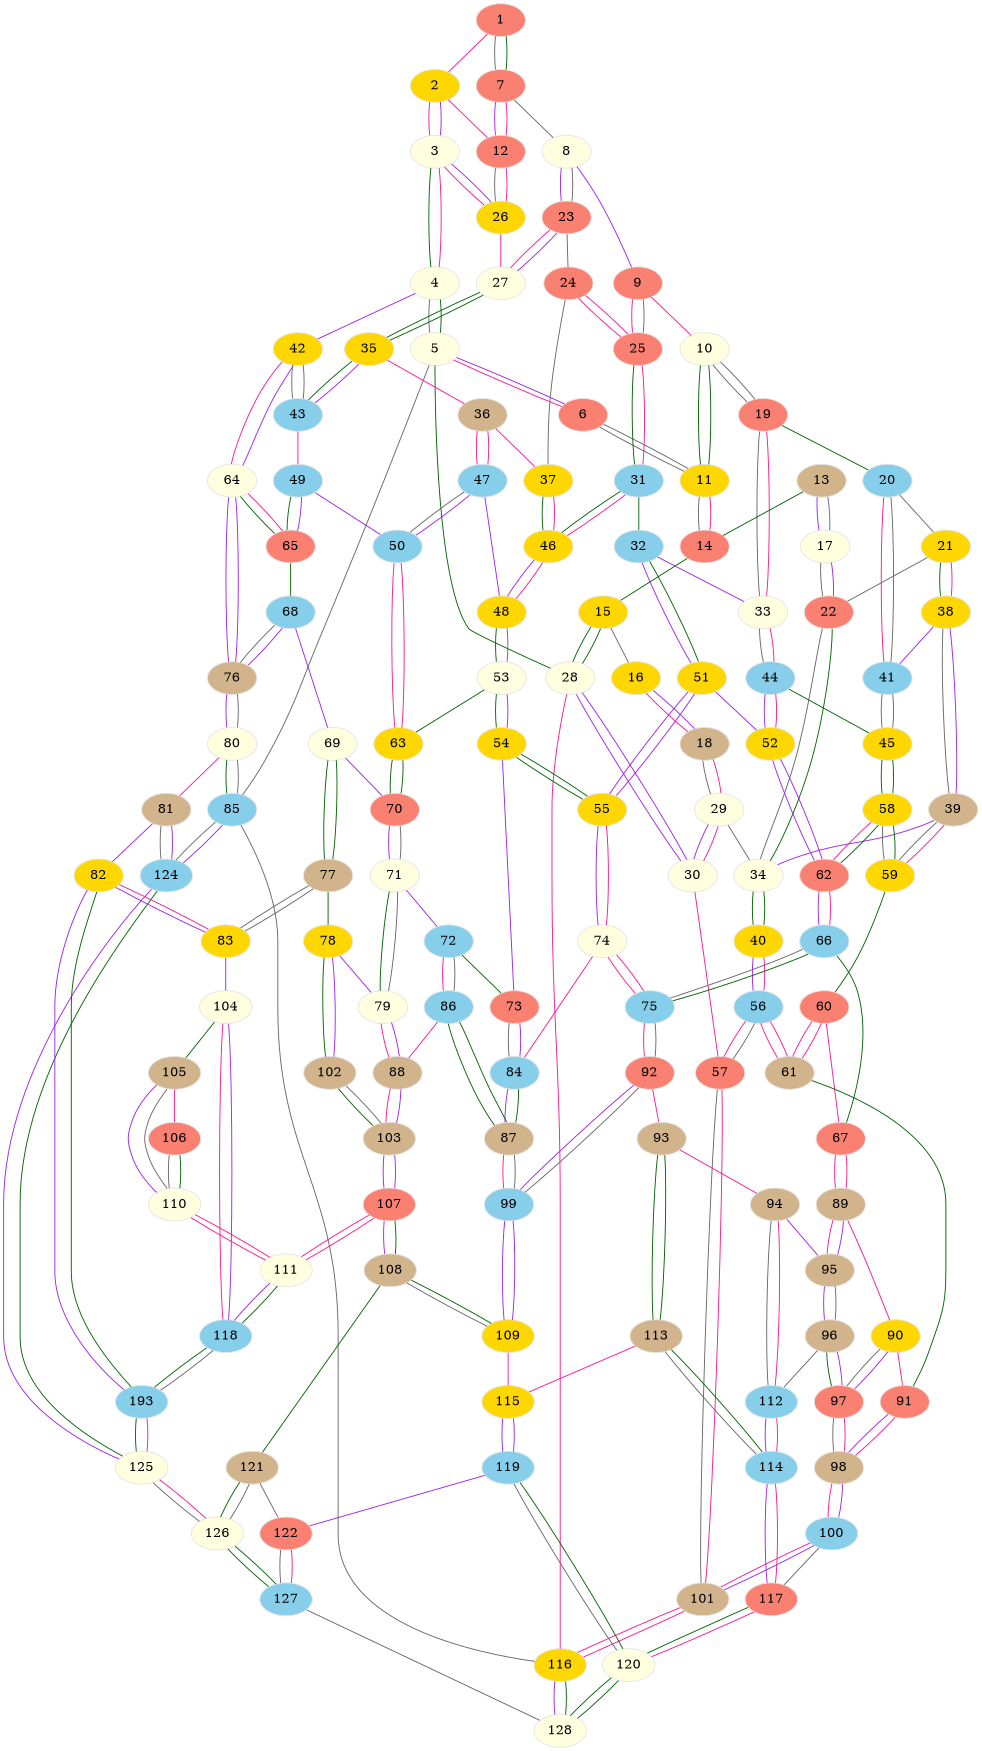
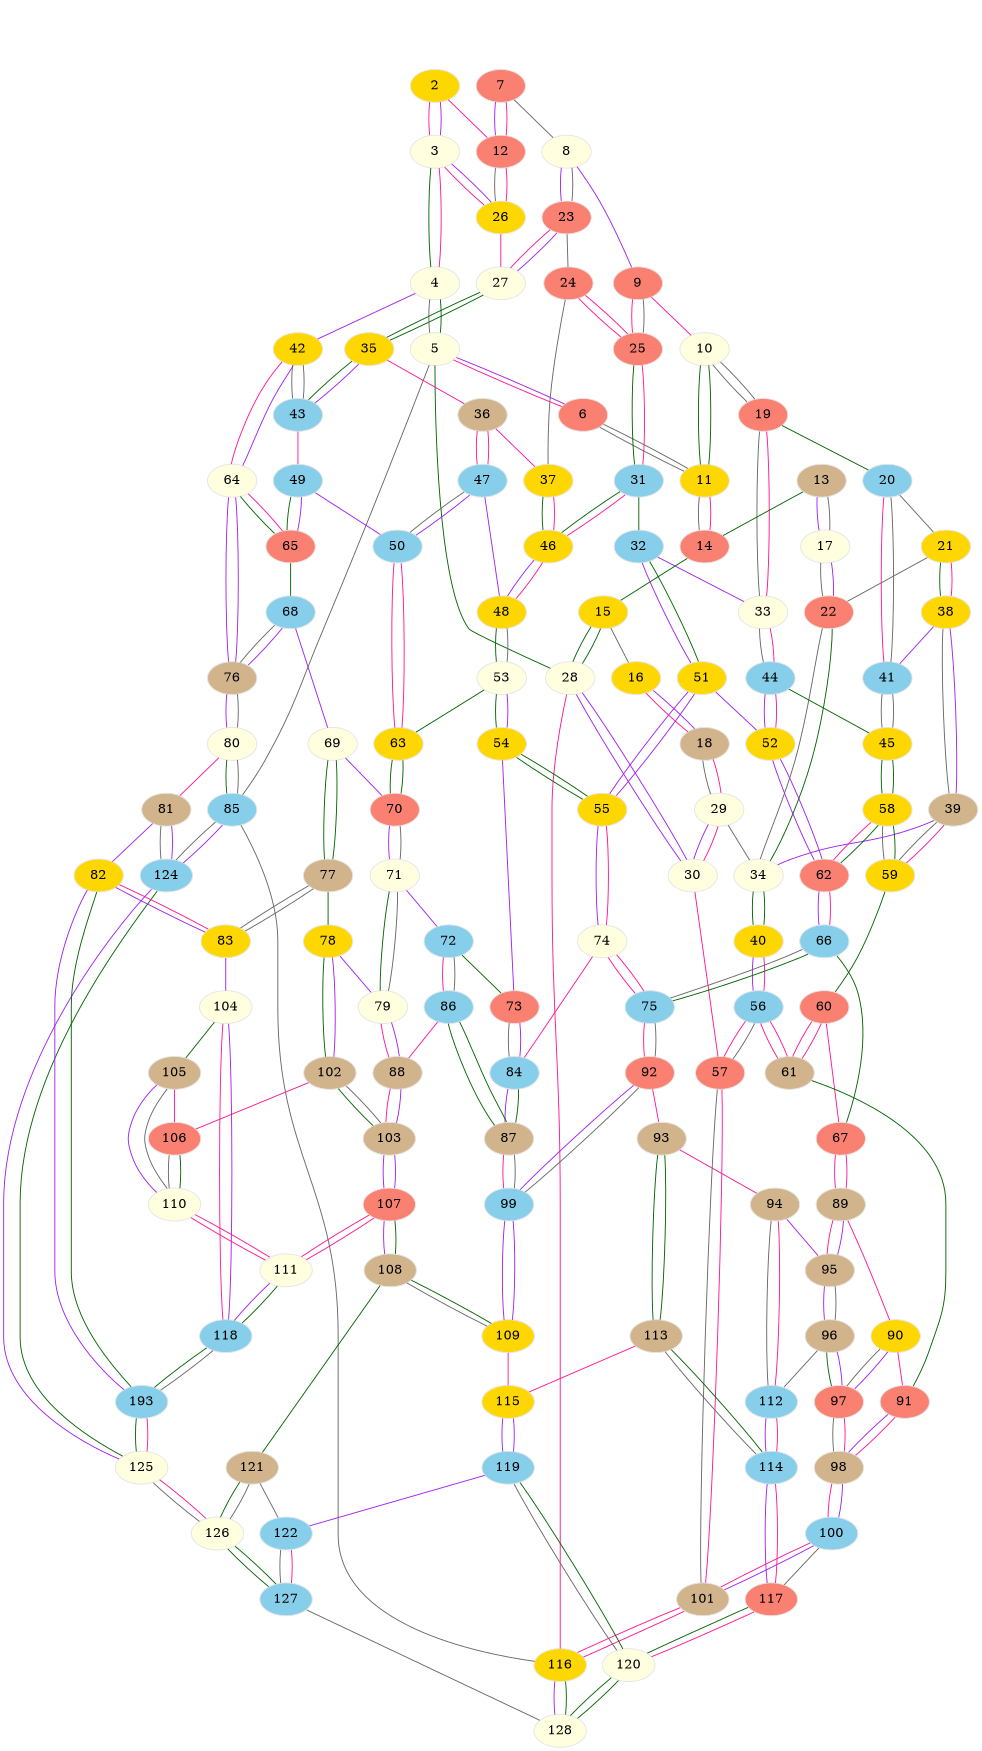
(501, 20) -> none
none -> (252, 1106)
(286, 1534) -> (286, 1534)
